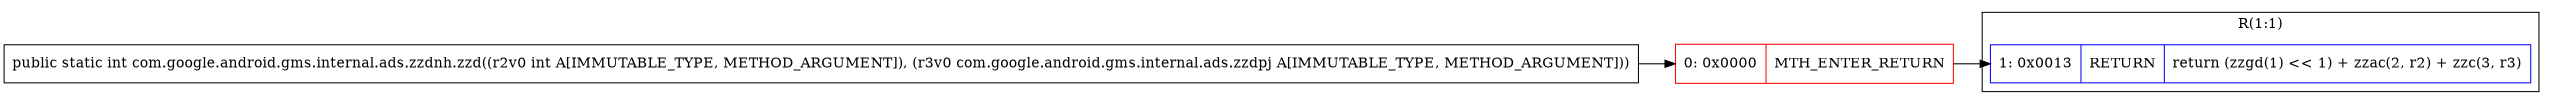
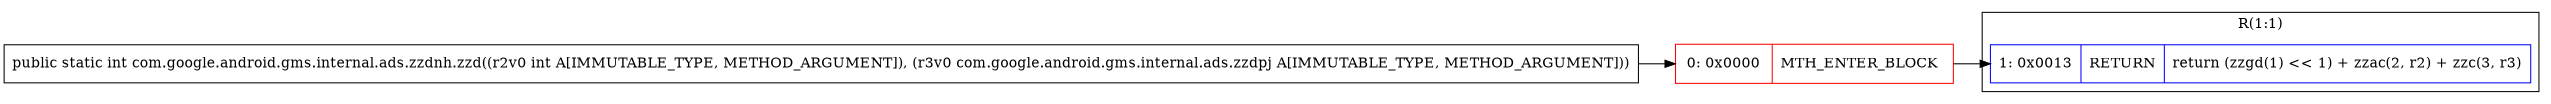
(1860, 63) -> (1860, 63)
